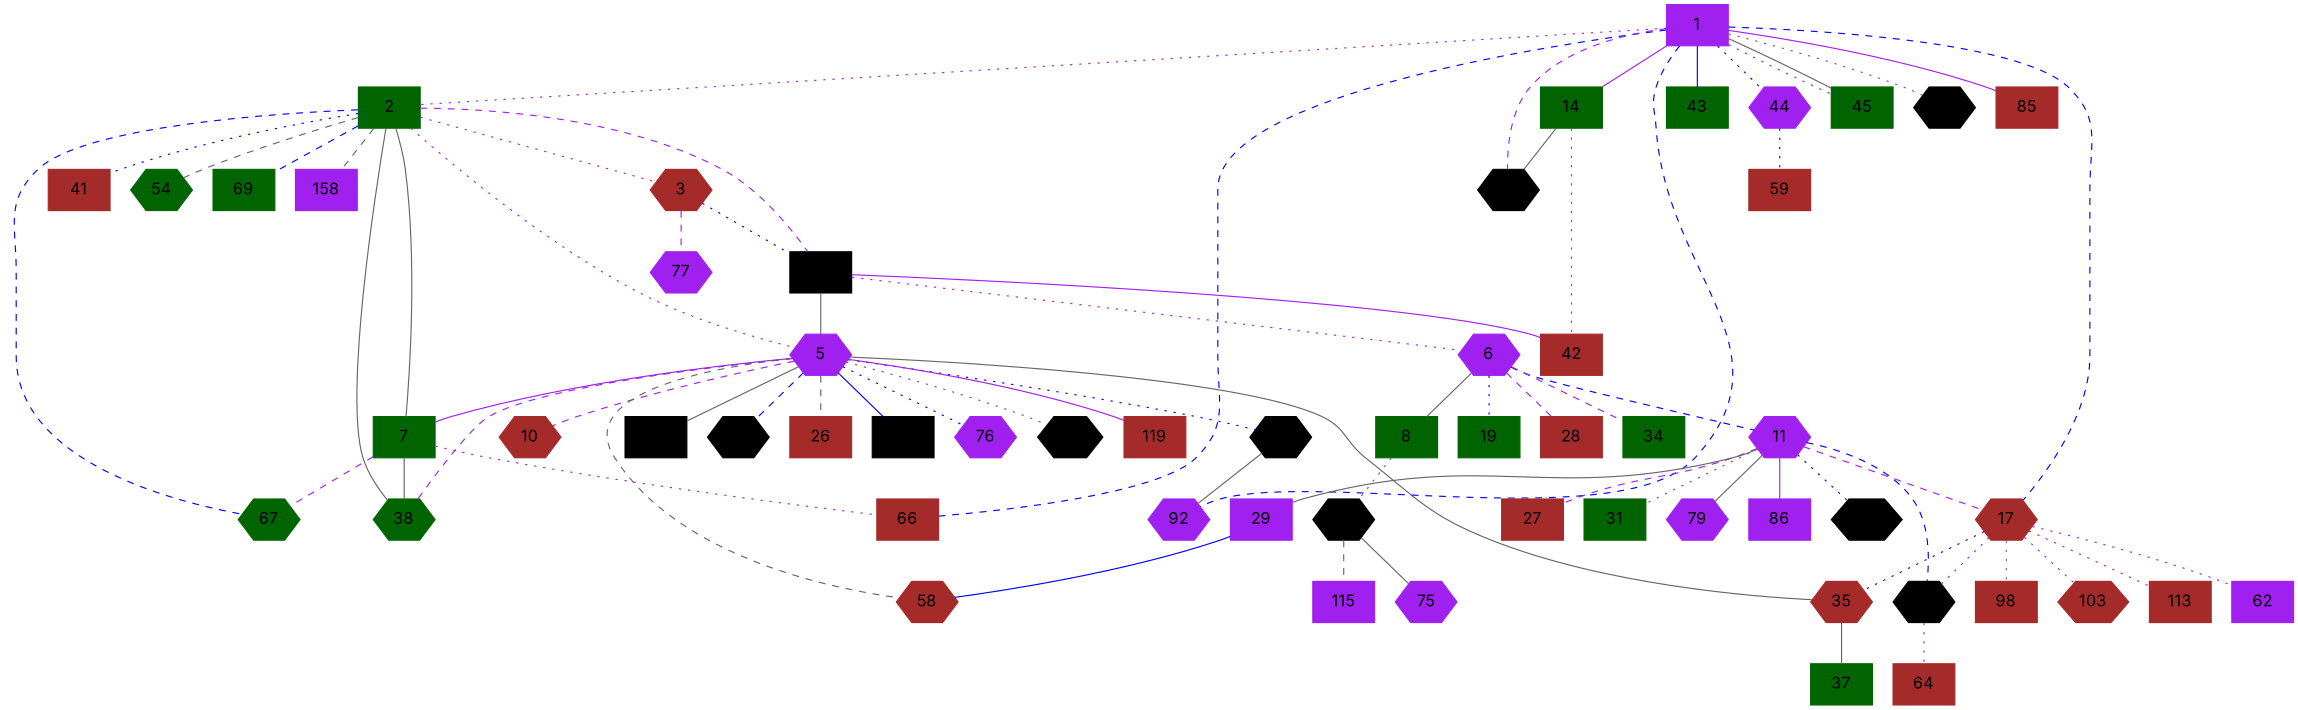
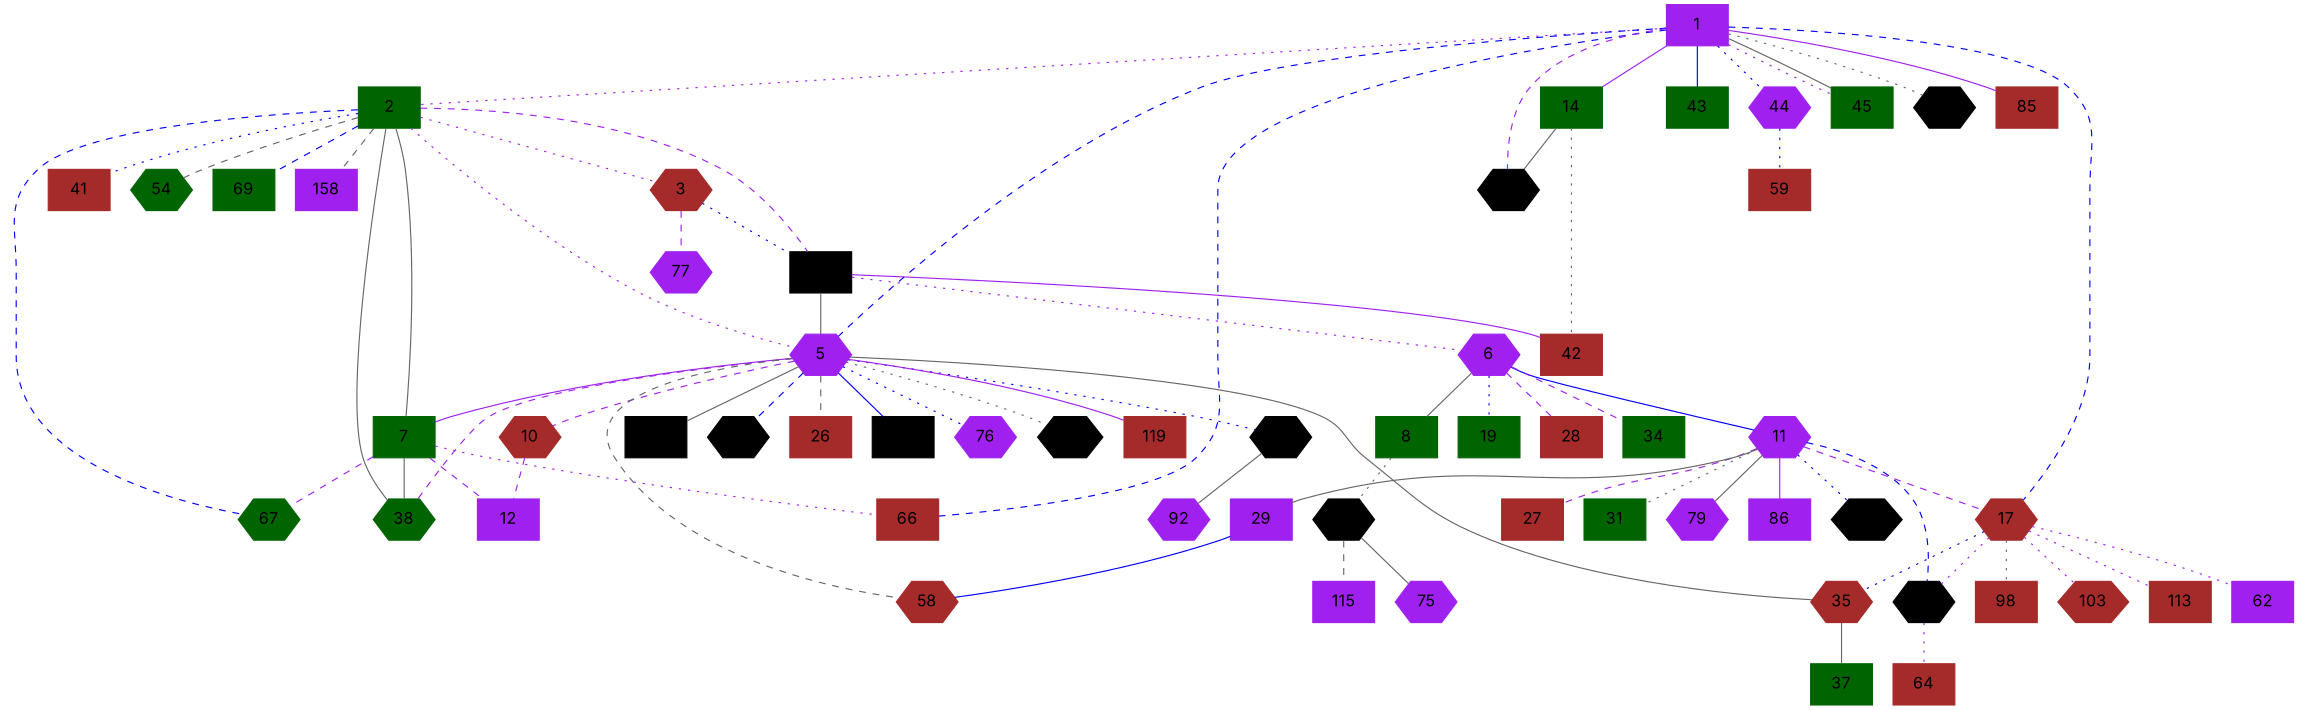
(1632, 401) -> (1632, 401)
(1704, 445) -> (1214, 83)
none -> (508, 520)
